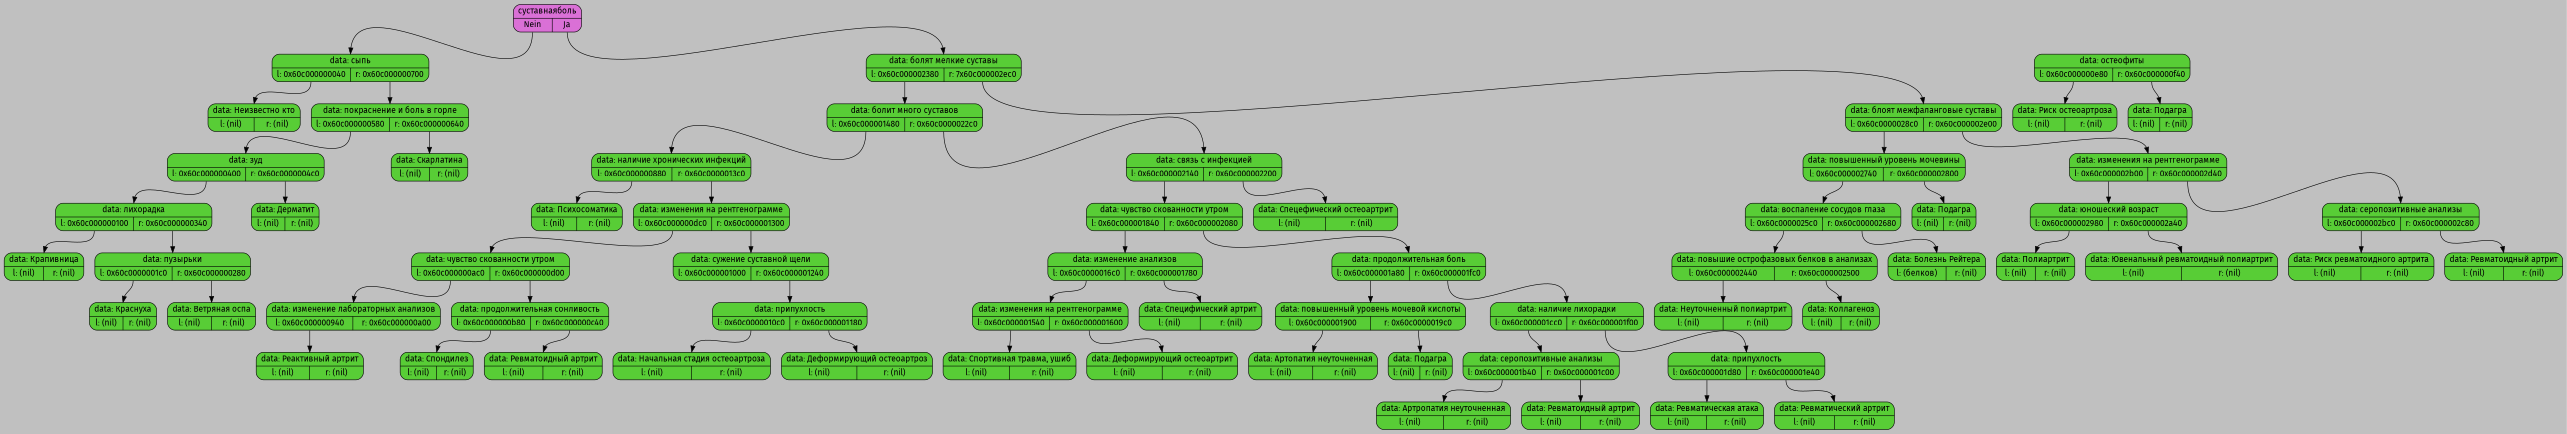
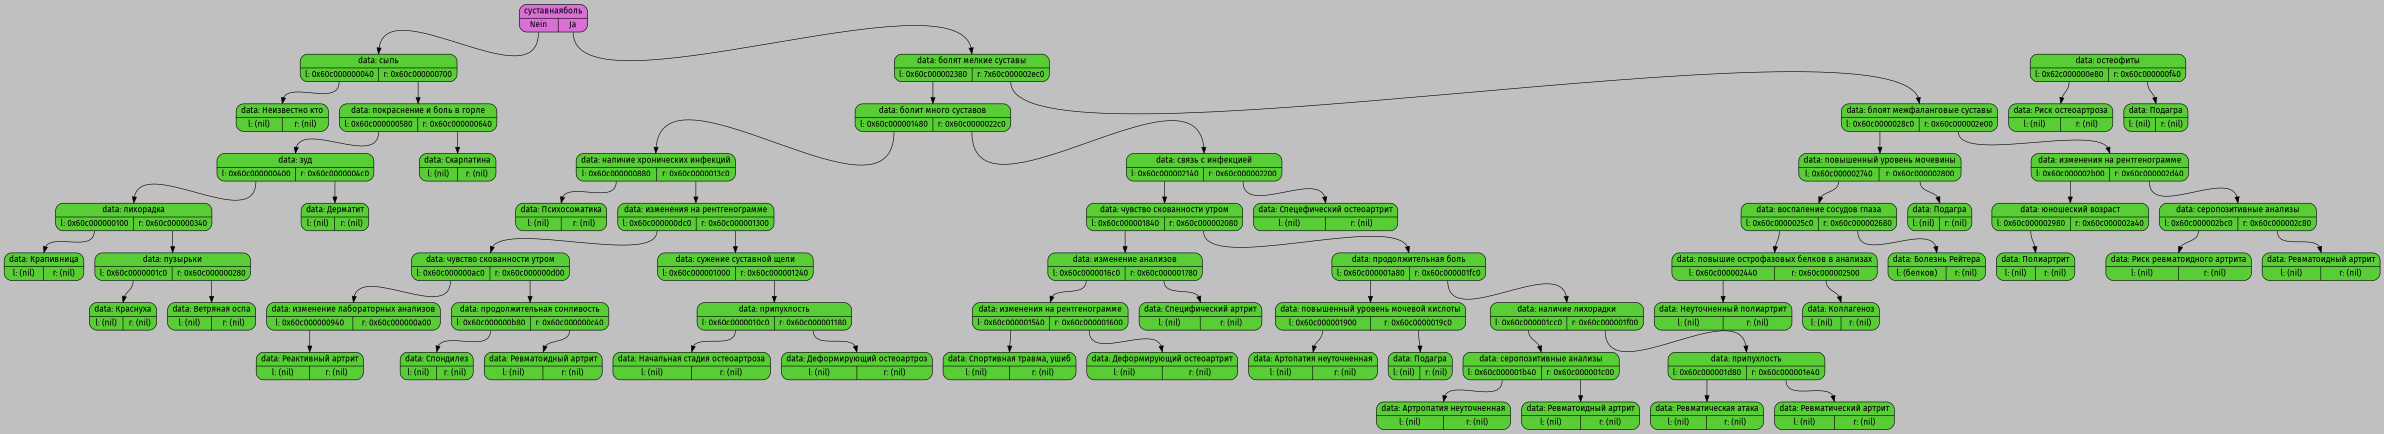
(2074, 75) -> (2069, 75)
(2182, 267) -> none
